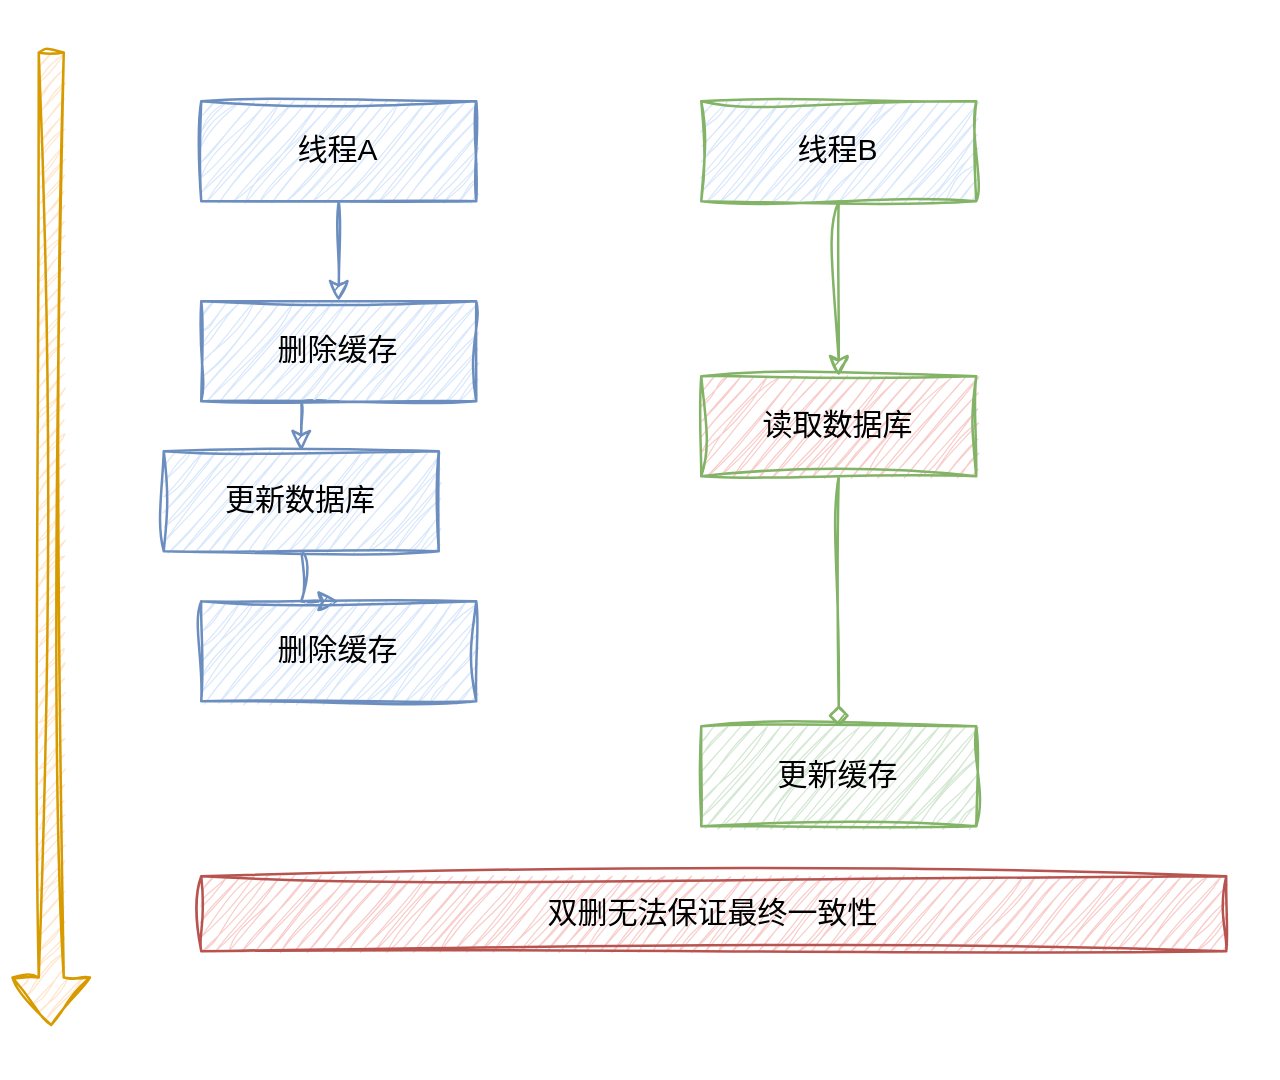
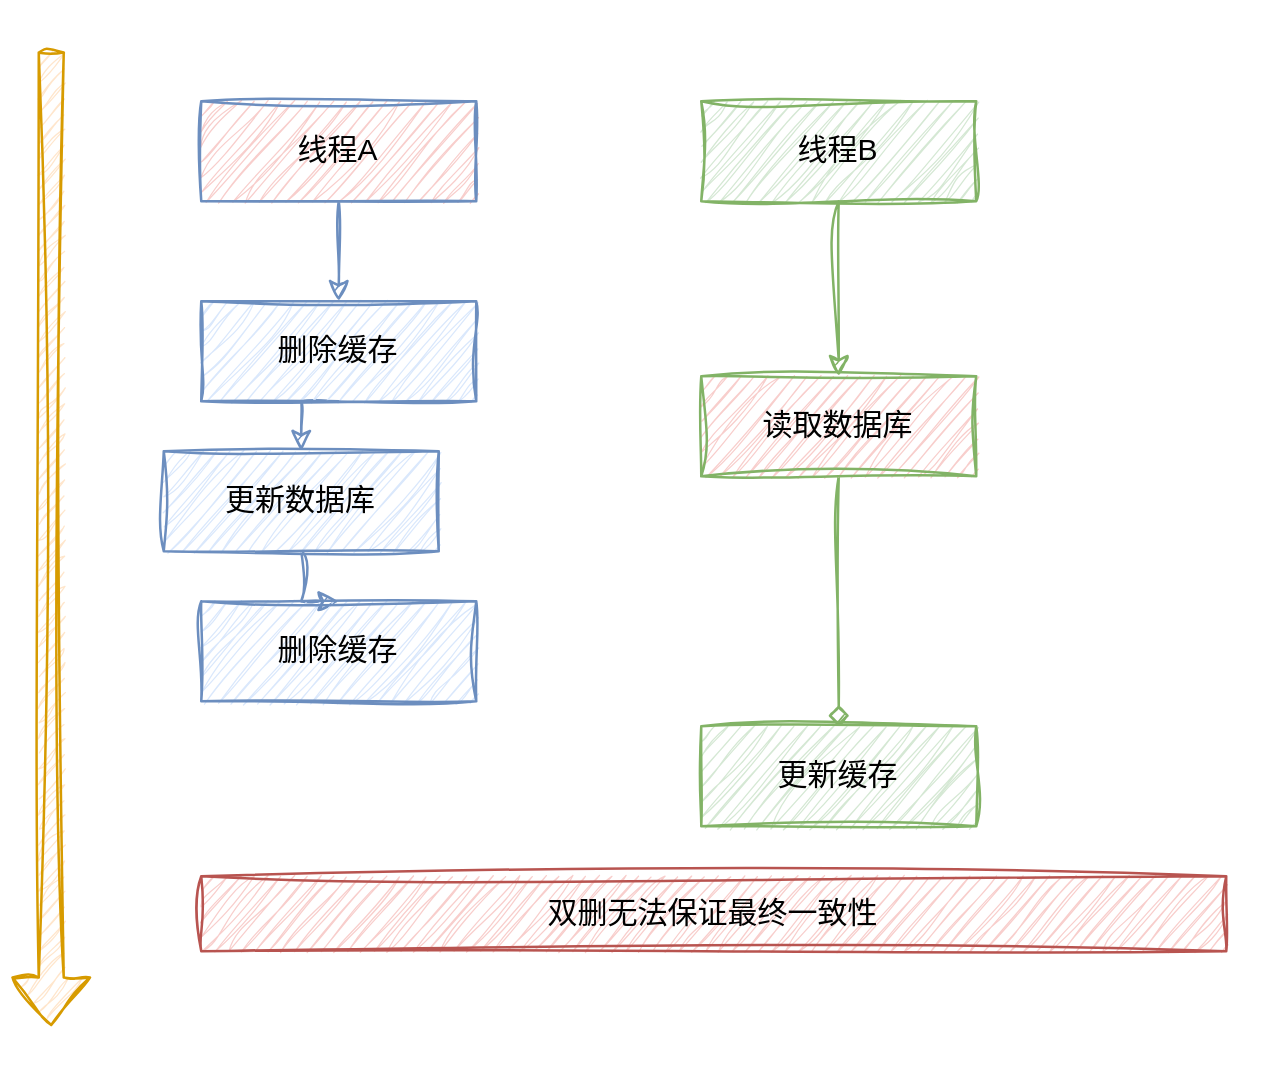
(339, 151) -> (339, 151)
(839, 151) -> (839, 151)
